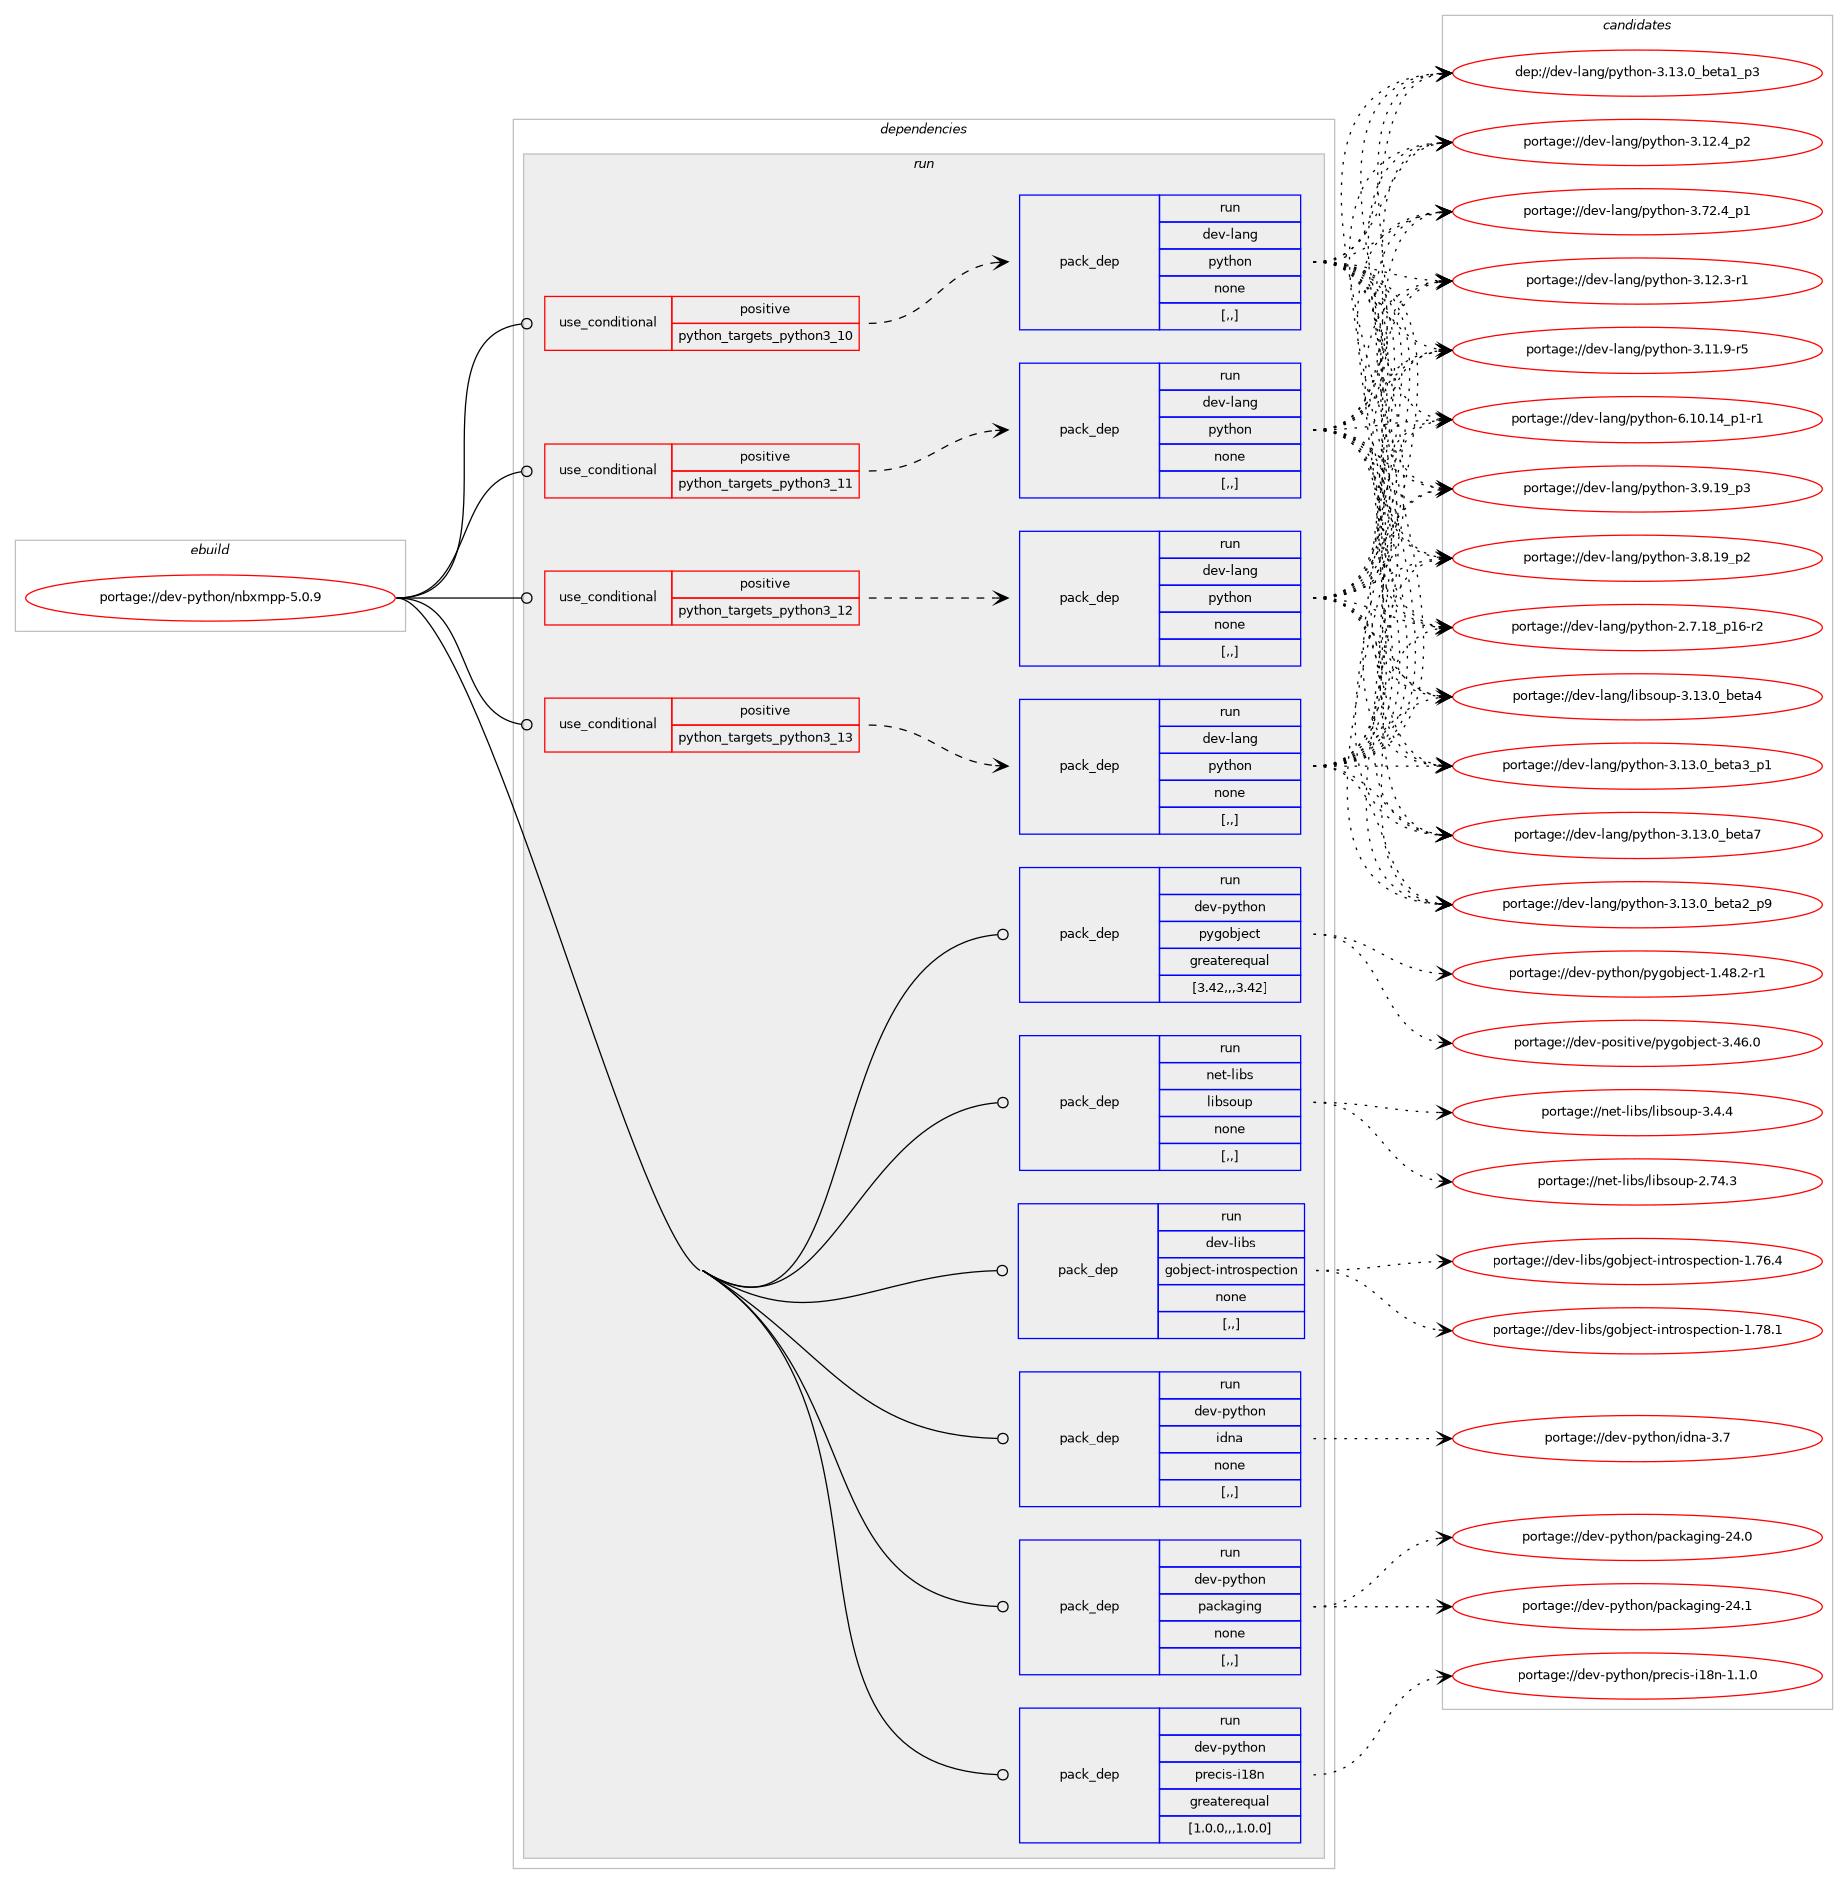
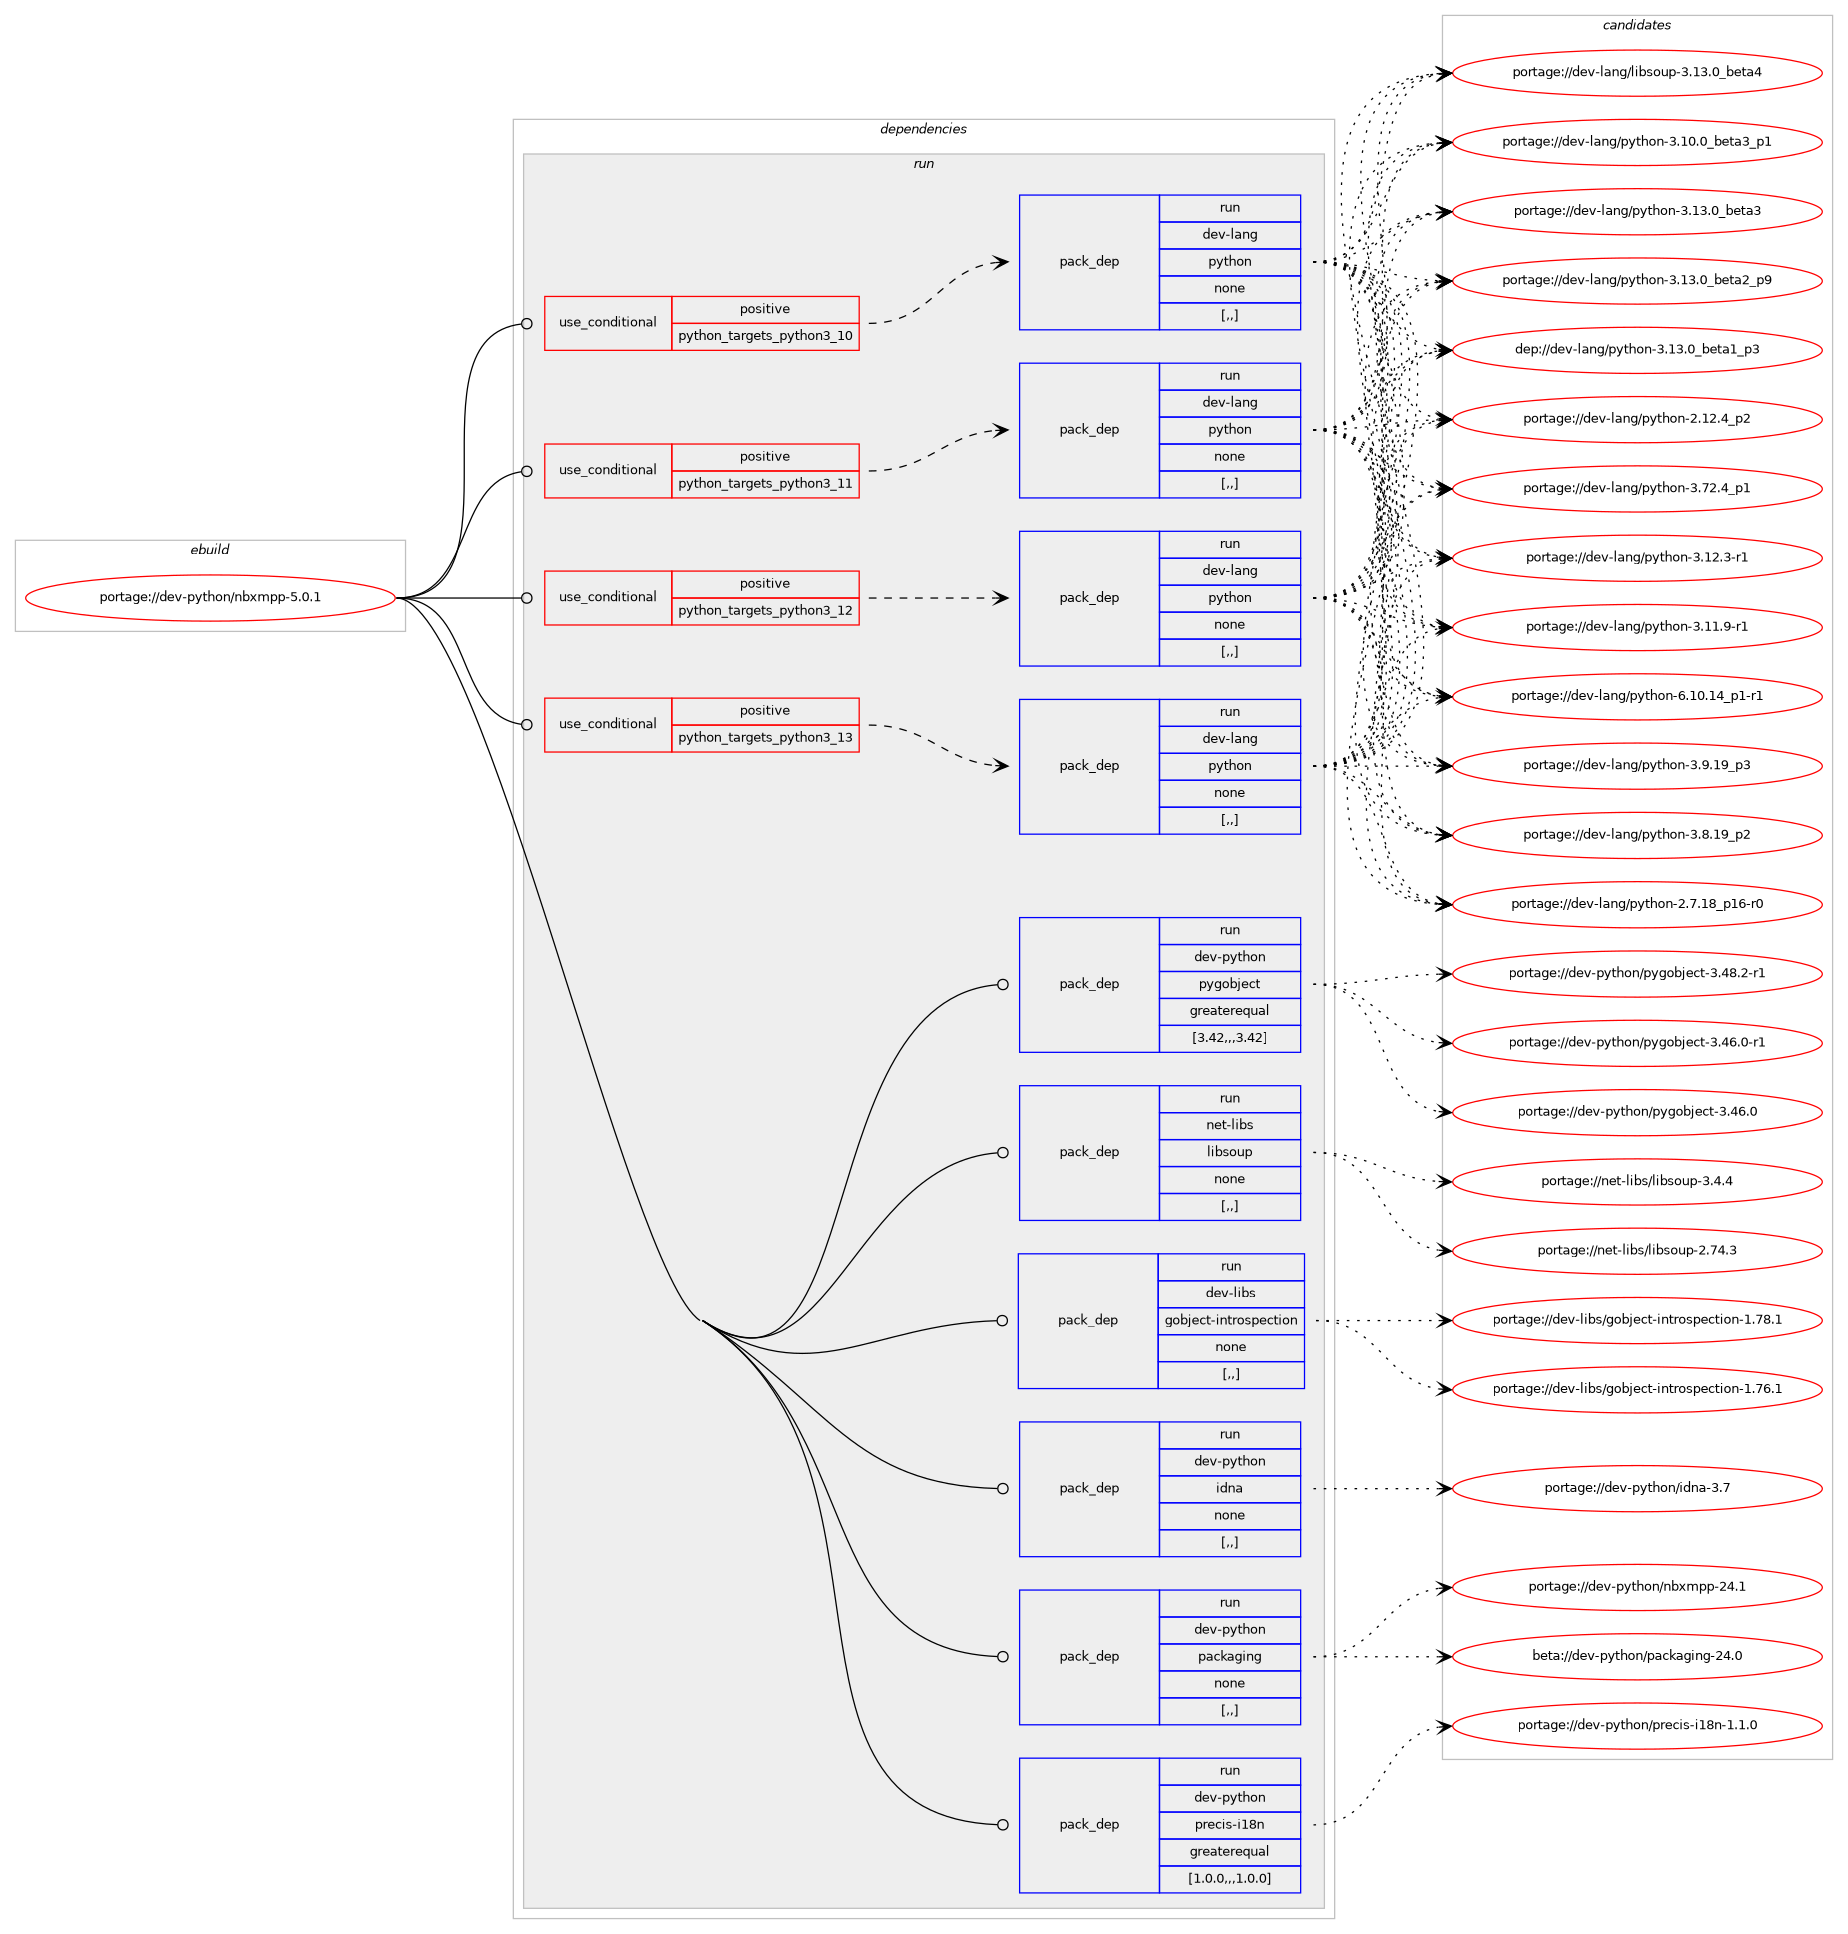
(1638, 142) -> (1638, 420)
(1638, 350) -> (1638, 628)
(210, 598) -> (210, 598)
(1638, 628) -> (1638, 905)
(1638, 766) -> (1638, 142)
(1638, 835) -> (1638, 212)
(1638, 974) -> (1638, 974)
none -> (1638, 1043)
(1638, 1043) -> (1638, 1113)
(1638, 1262) -> (1638, 1390)
(1638, 1537) -> (1638, 1657)
(1638, 1607) -> (1638, 1587)
